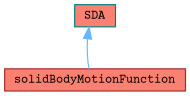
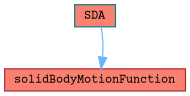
(87, 54) -> (103, 42)
